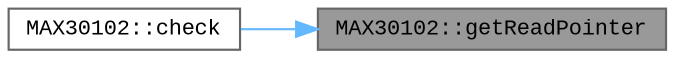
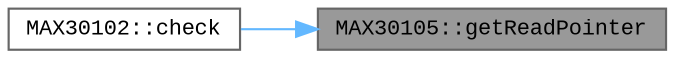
(492, 29) -> (492, 29)
